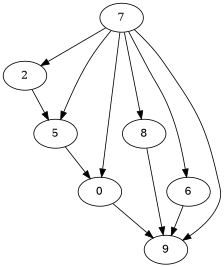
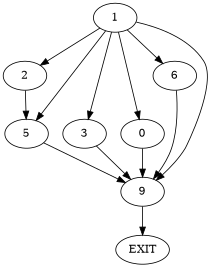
(122, 18) -> (115, 18)
(144, 134) -> (85, 134)
(75, 160) -> (81, 161)
none -> (143, 250)
